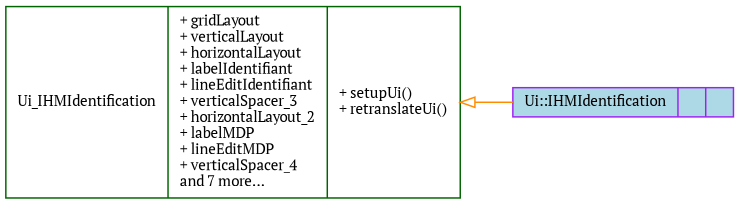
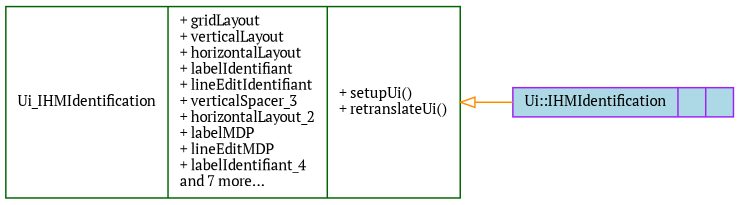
(239, 166) -> (243, 166)
